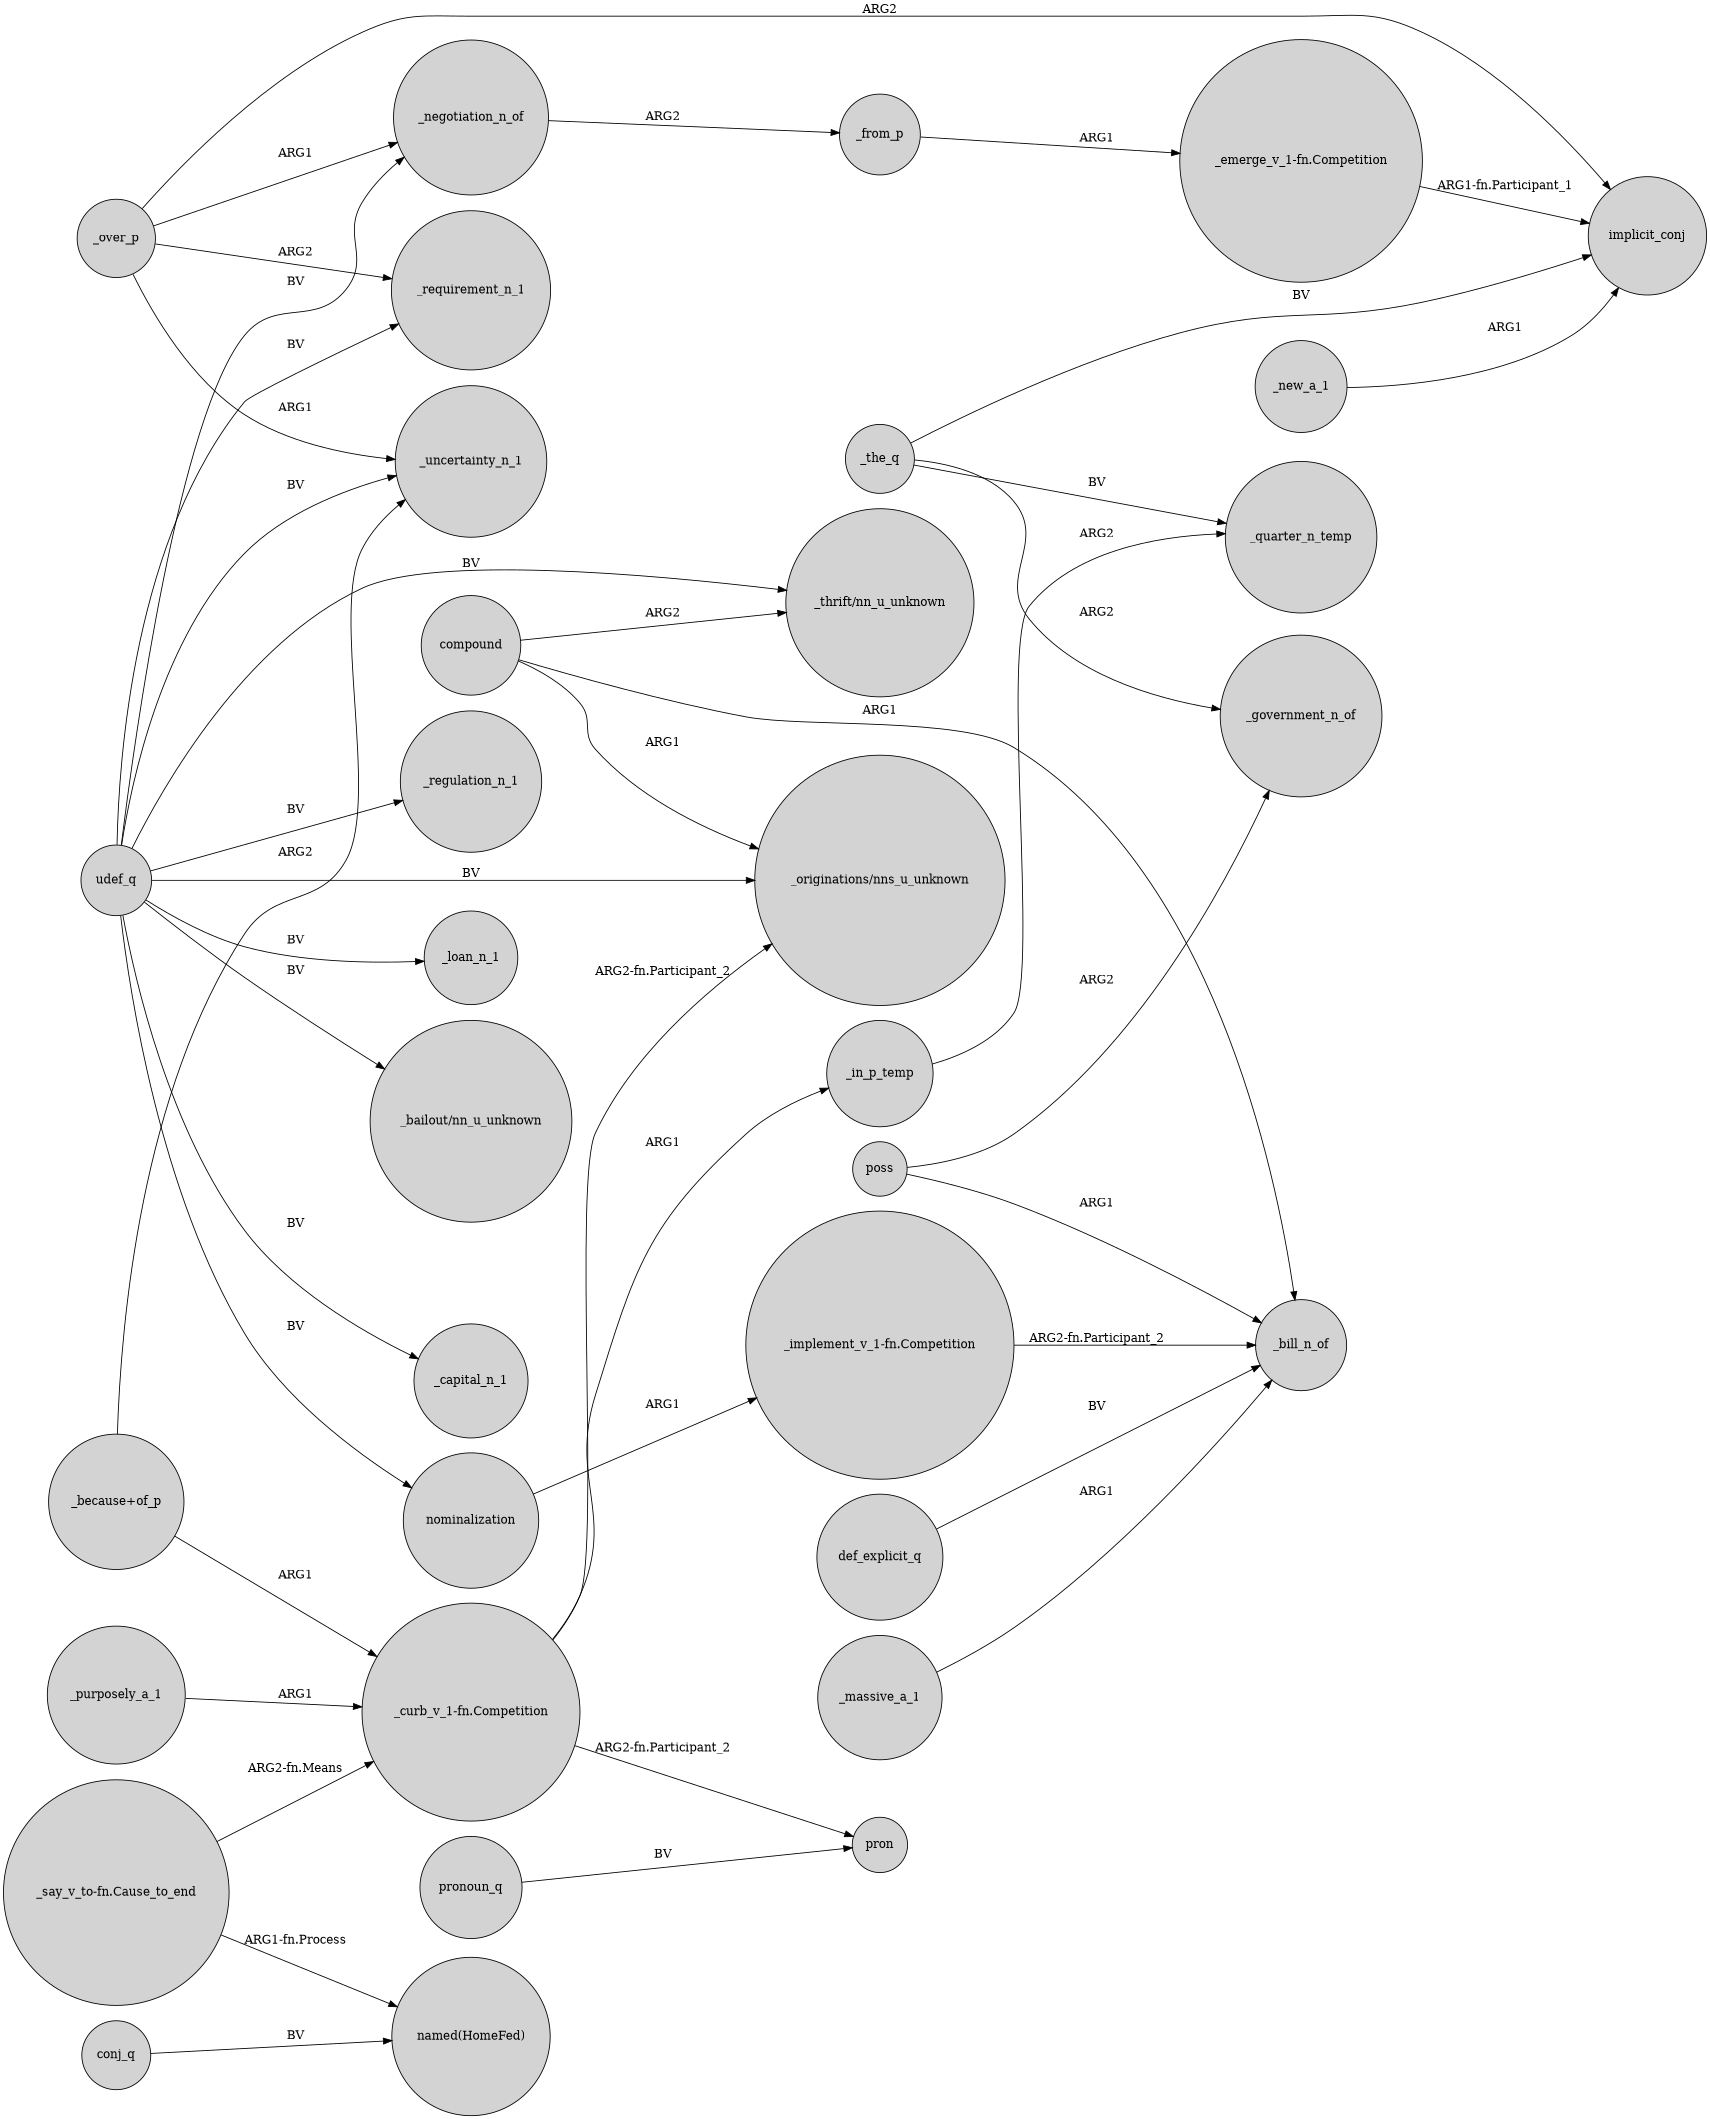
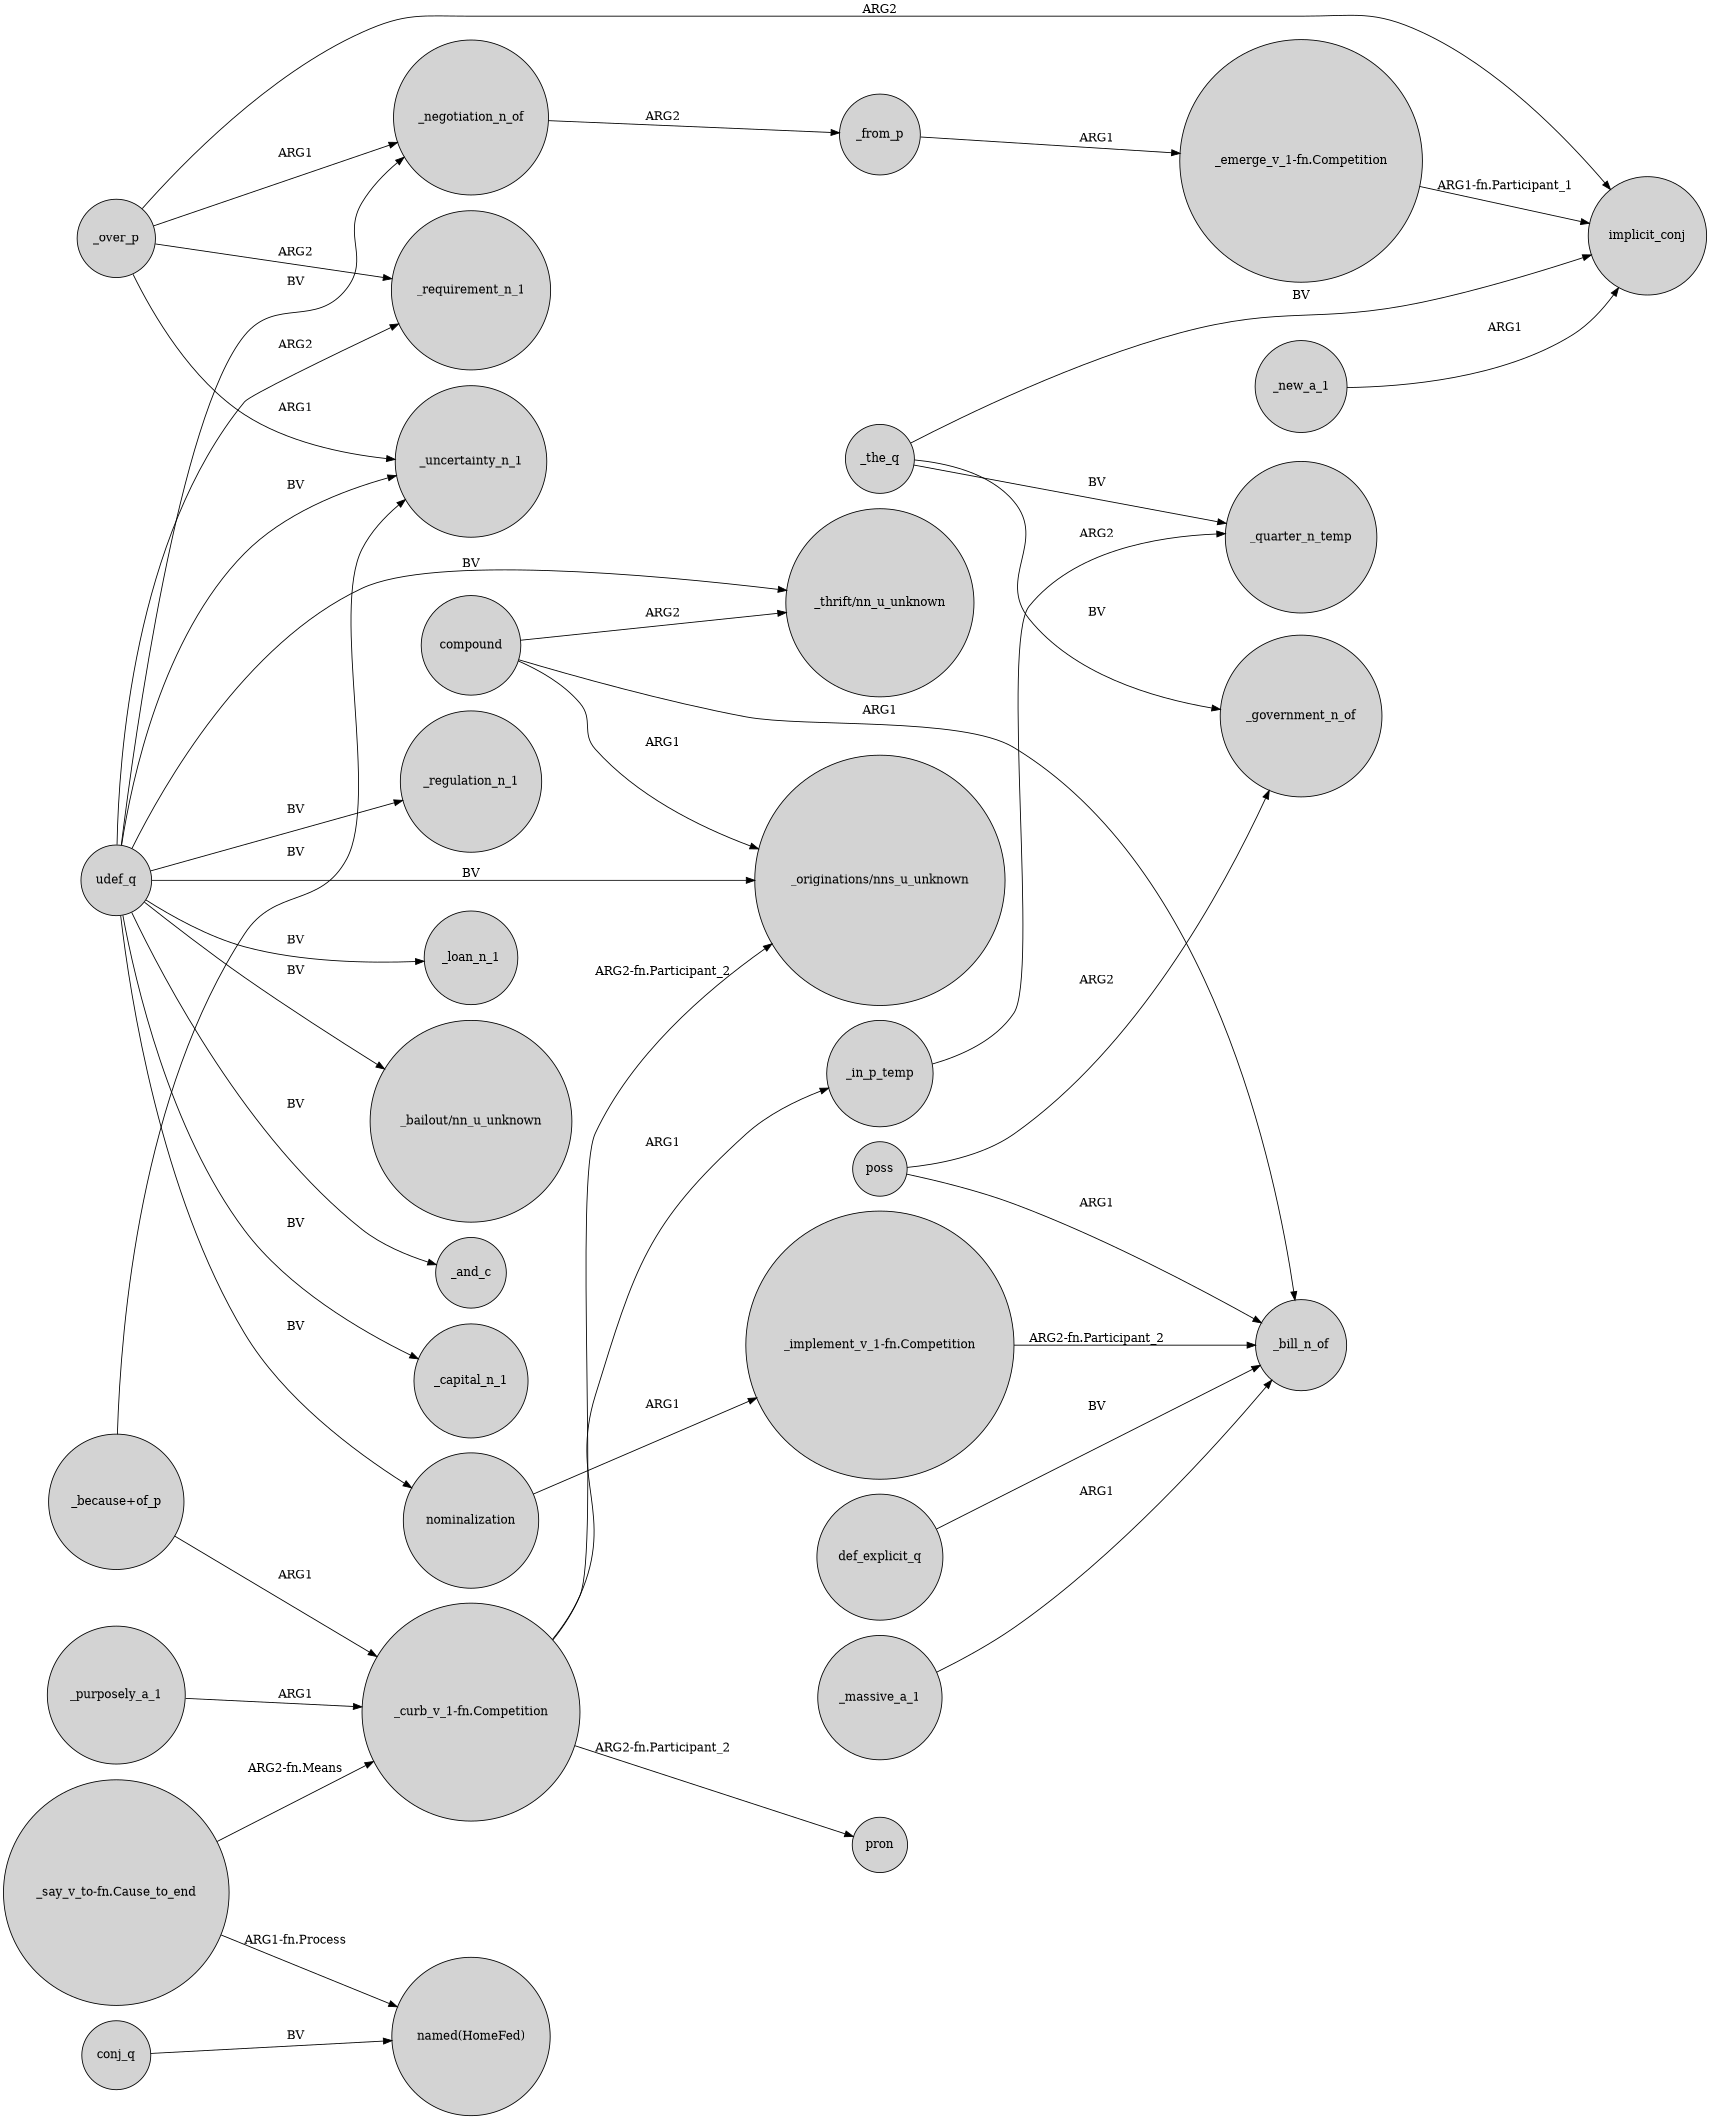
(296, 345) -> (296, 345)
(1097, 613) -> (1097, 613)
(296, 853) -> (296, 853)
none -> (471, 1273)
(471, 1888) -> none
